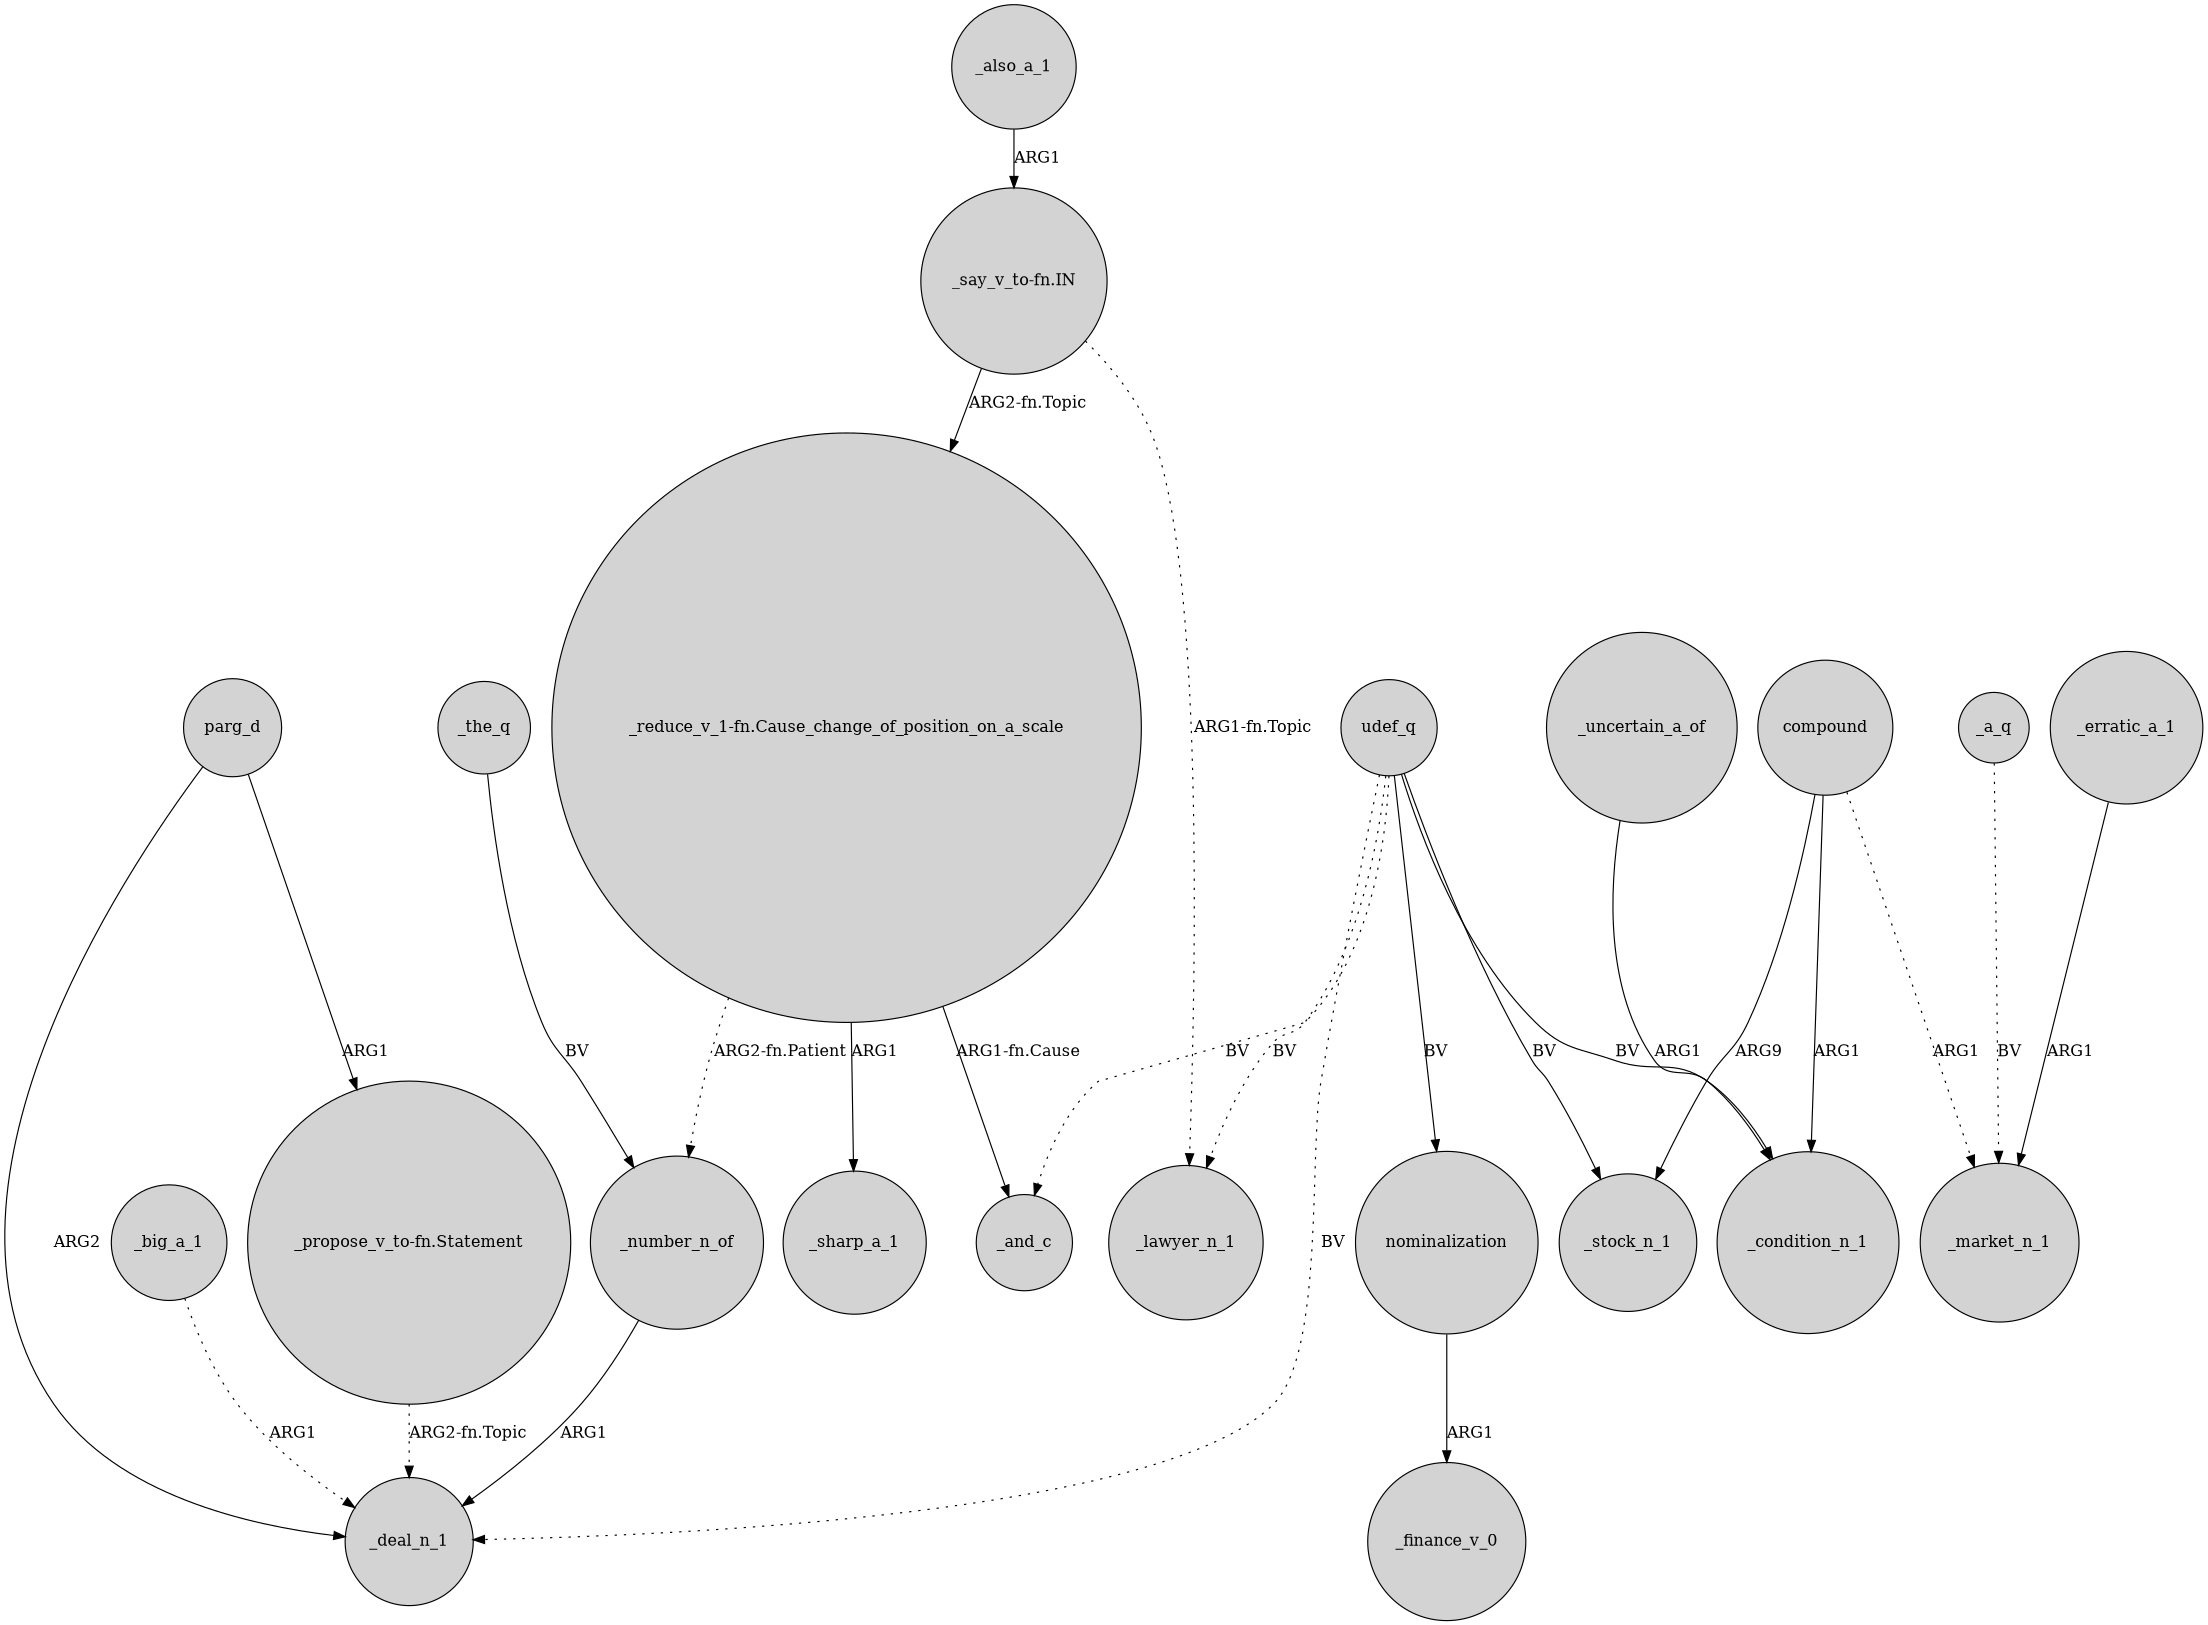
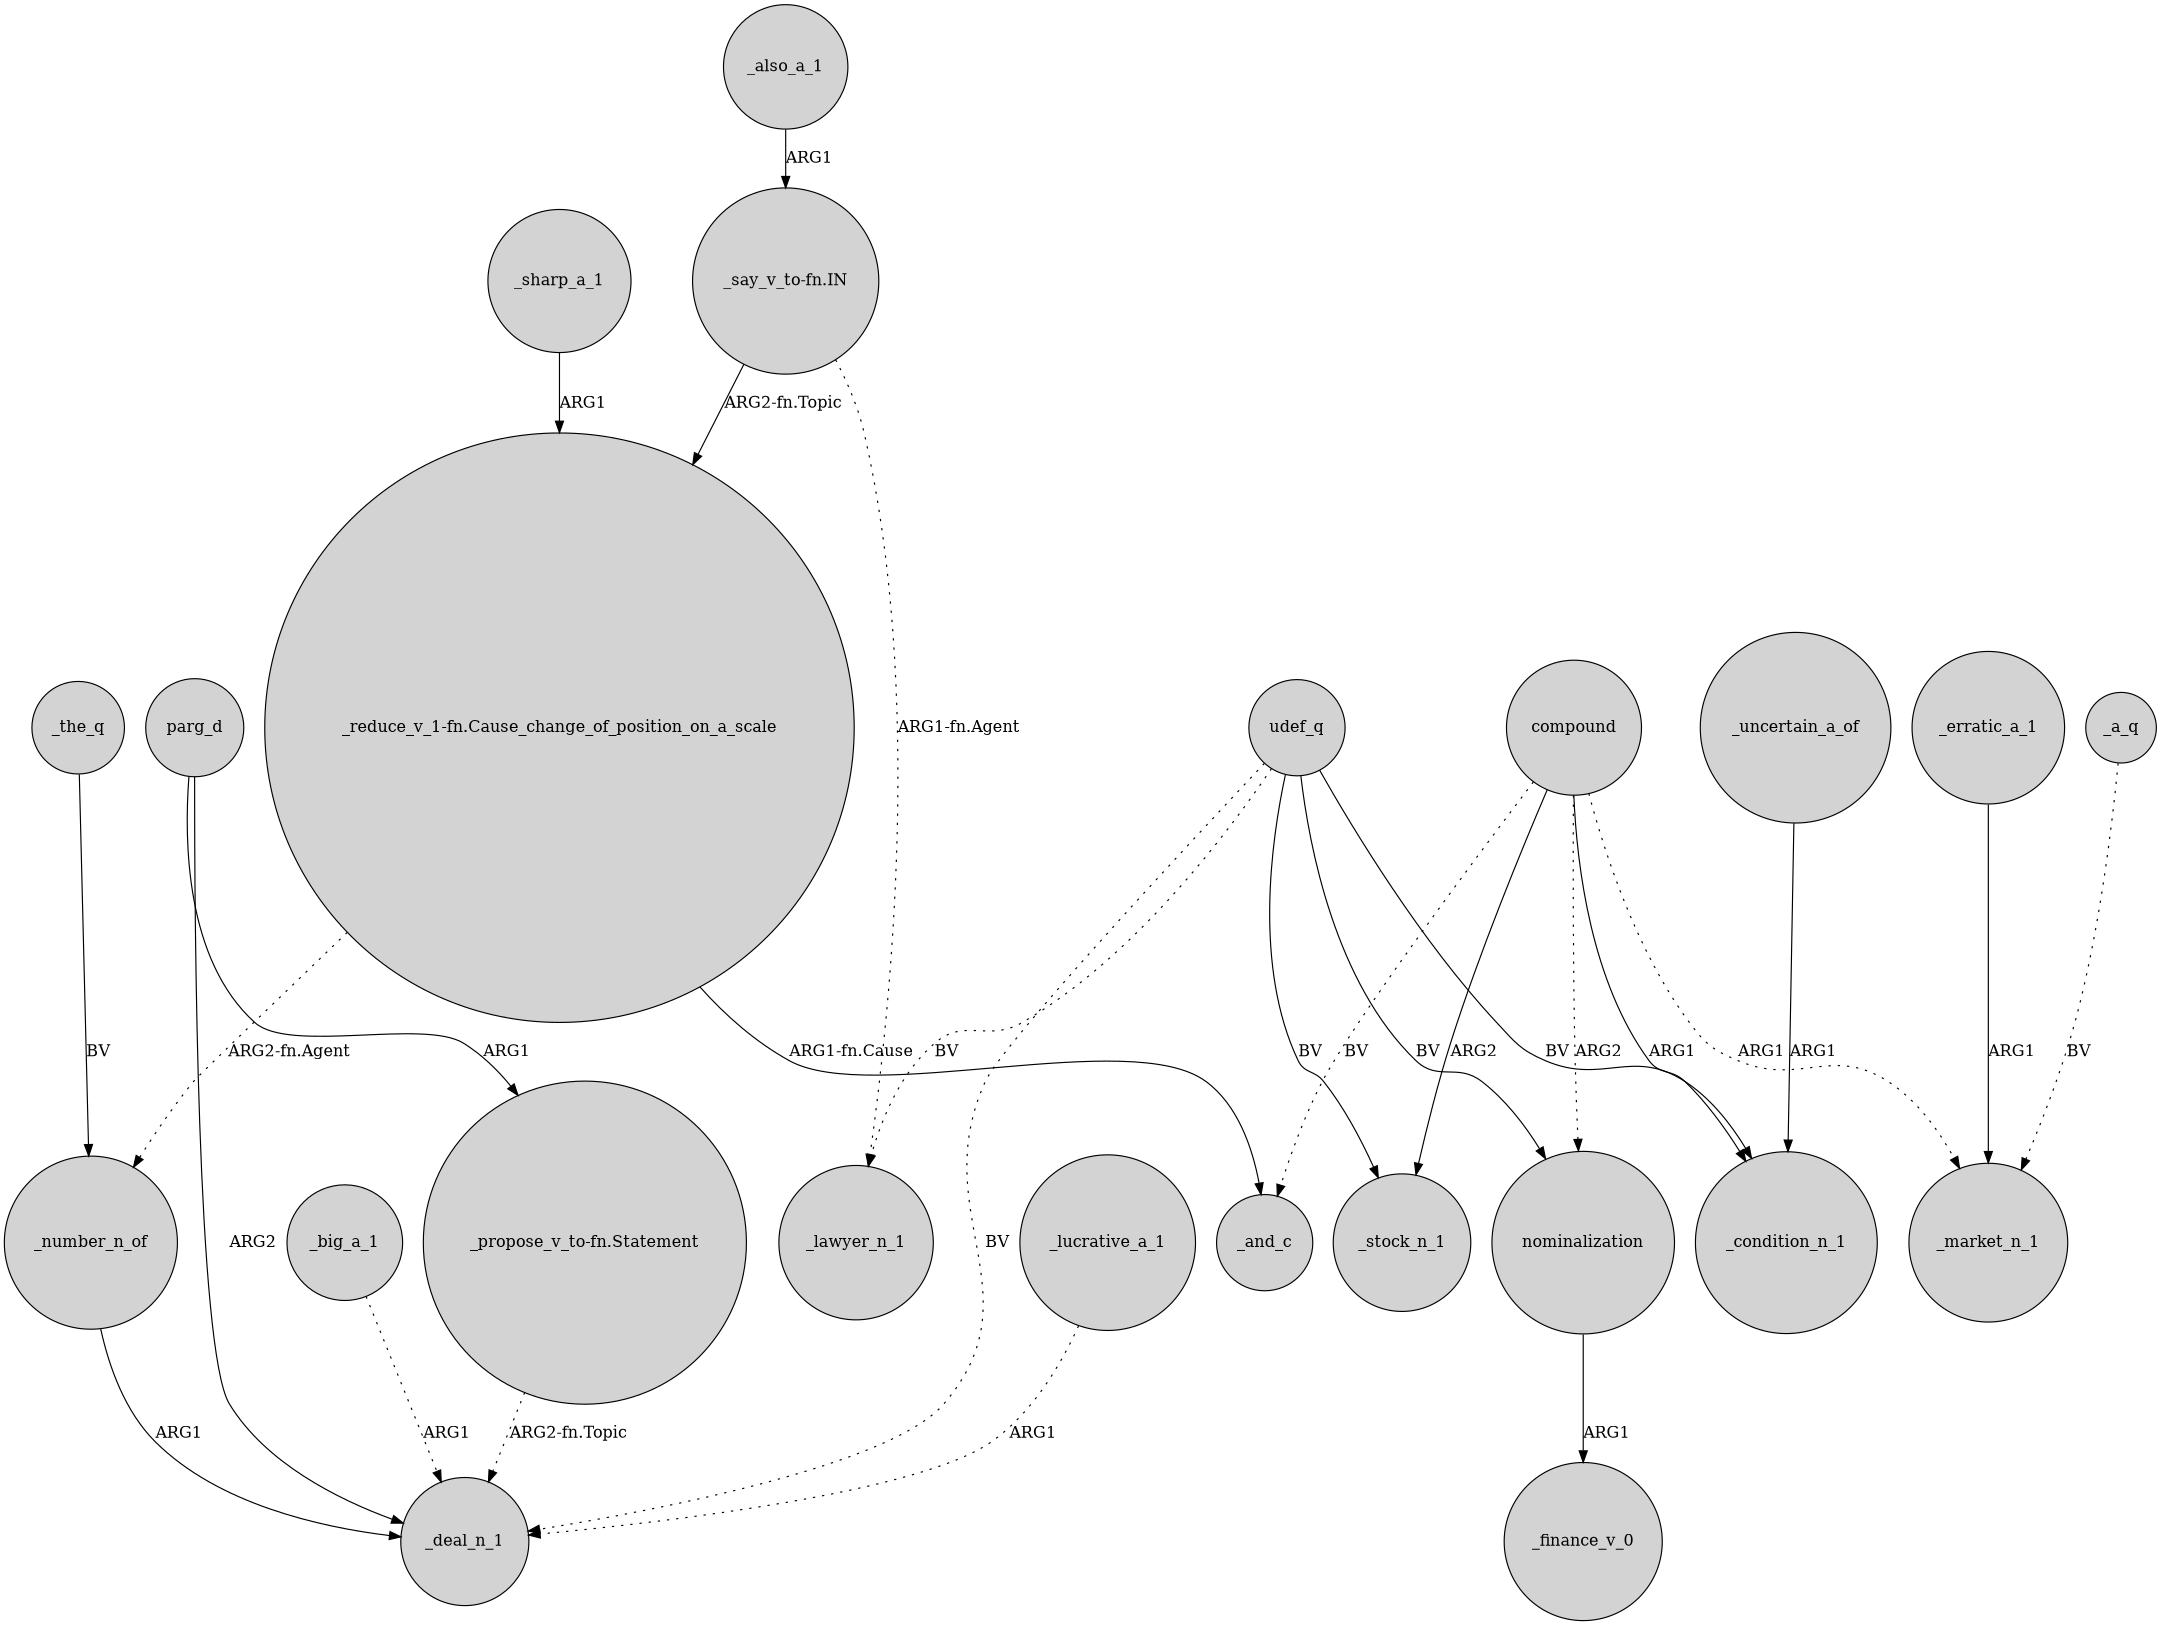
(1253, 728) -> (959, 728)
none -> (1574, 967)
(1271, 1032) -> (1392, 975)
(780, 1052) -> (289, 1052)
(1759, 1052) -> (1474, 1052)
(852, 1091) -> (559, 387)
none -> (1108, 1243)
